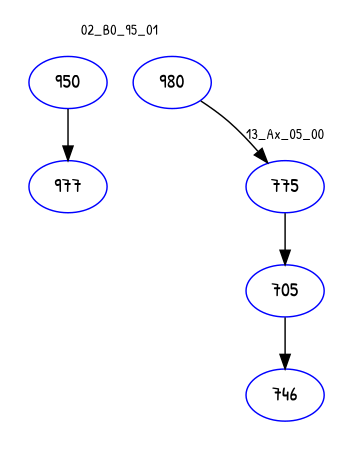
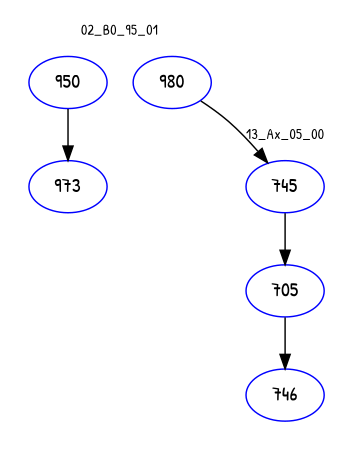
(68, 187) -> (68, 187)
(285, 187) -> (285, 187)
